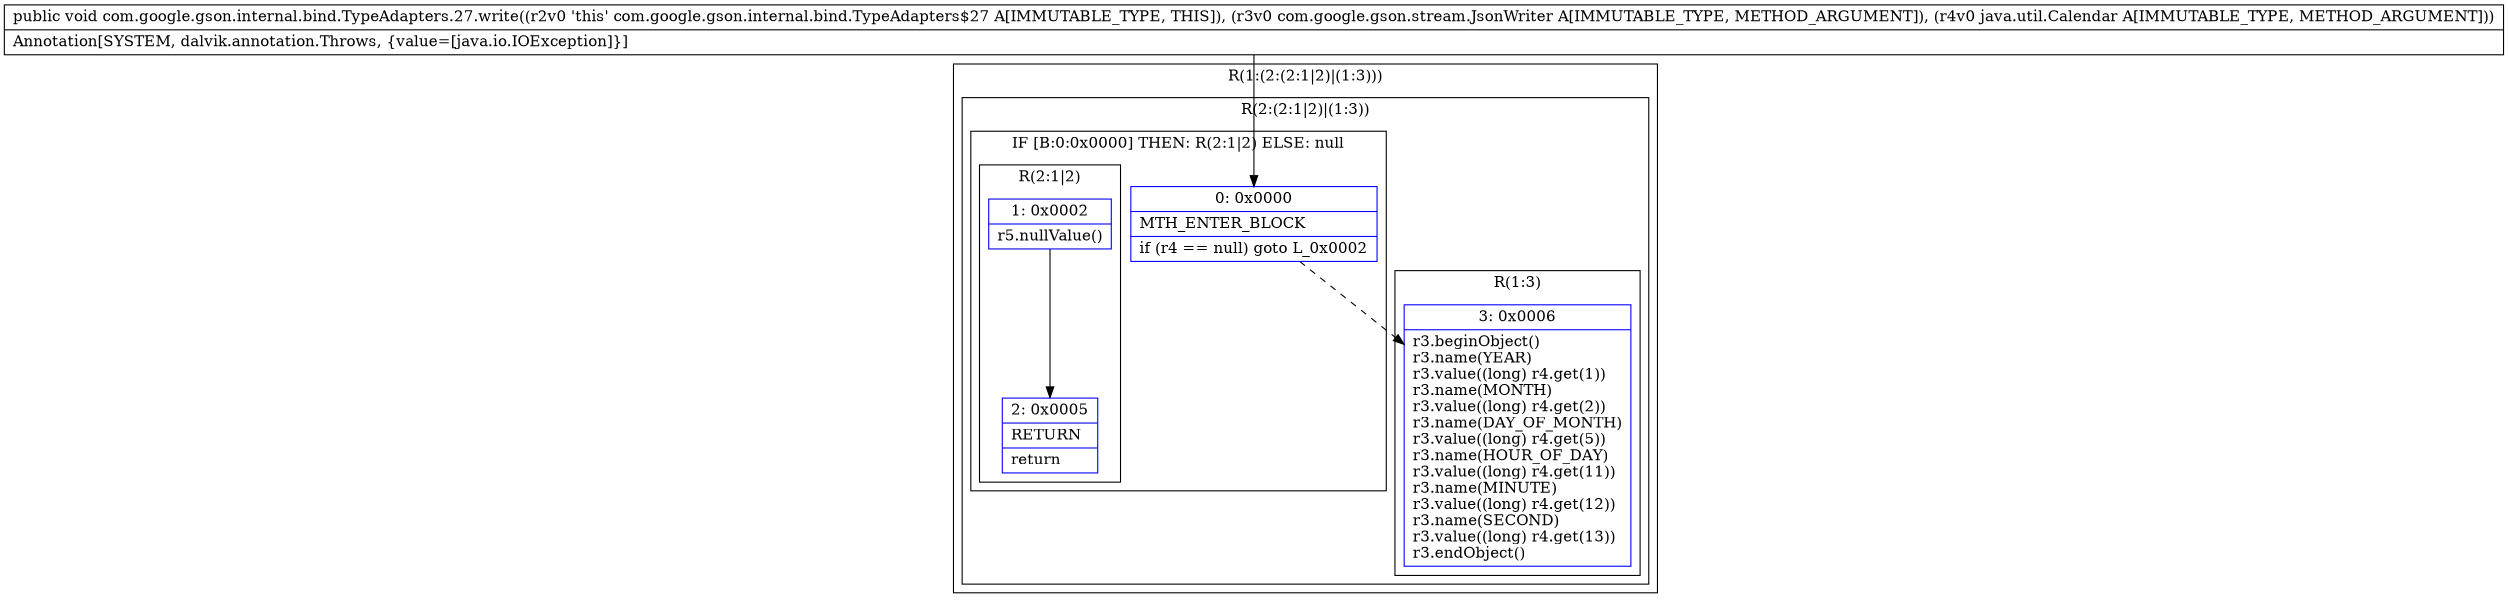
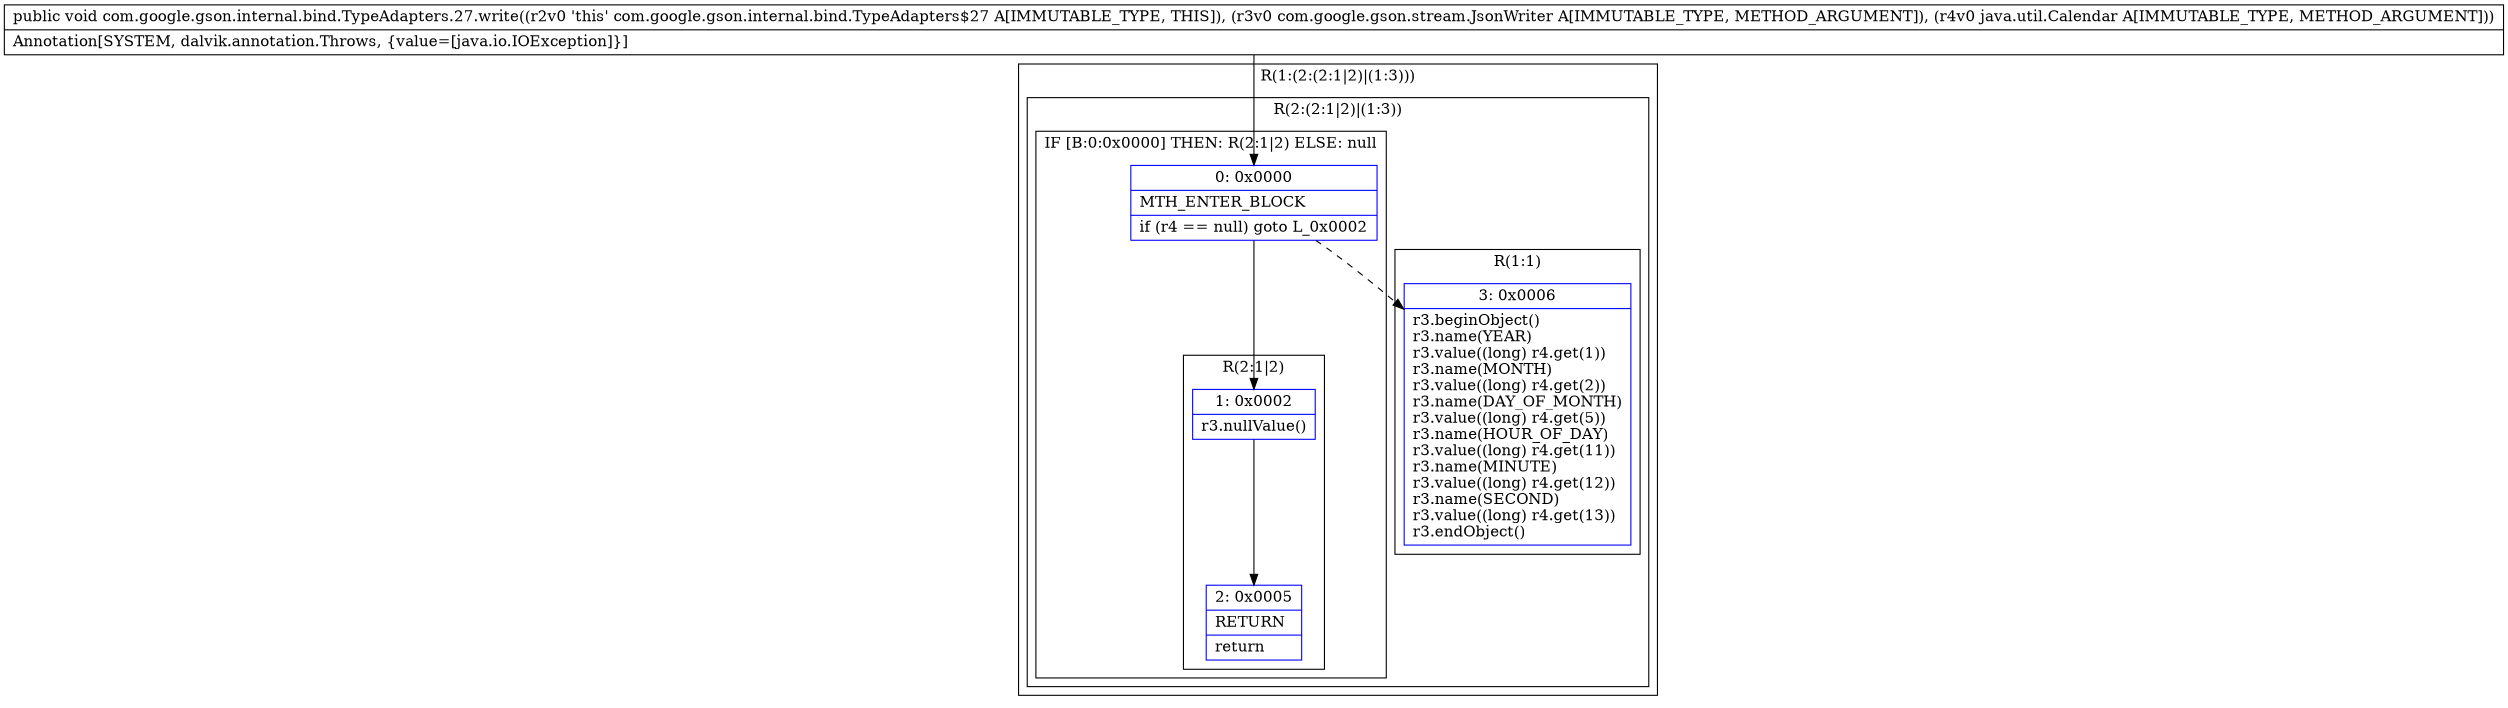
(1050, 236) -> (1254, 426)
(1518, 283) -> (1518, 262)
none -> (1254, 309)
